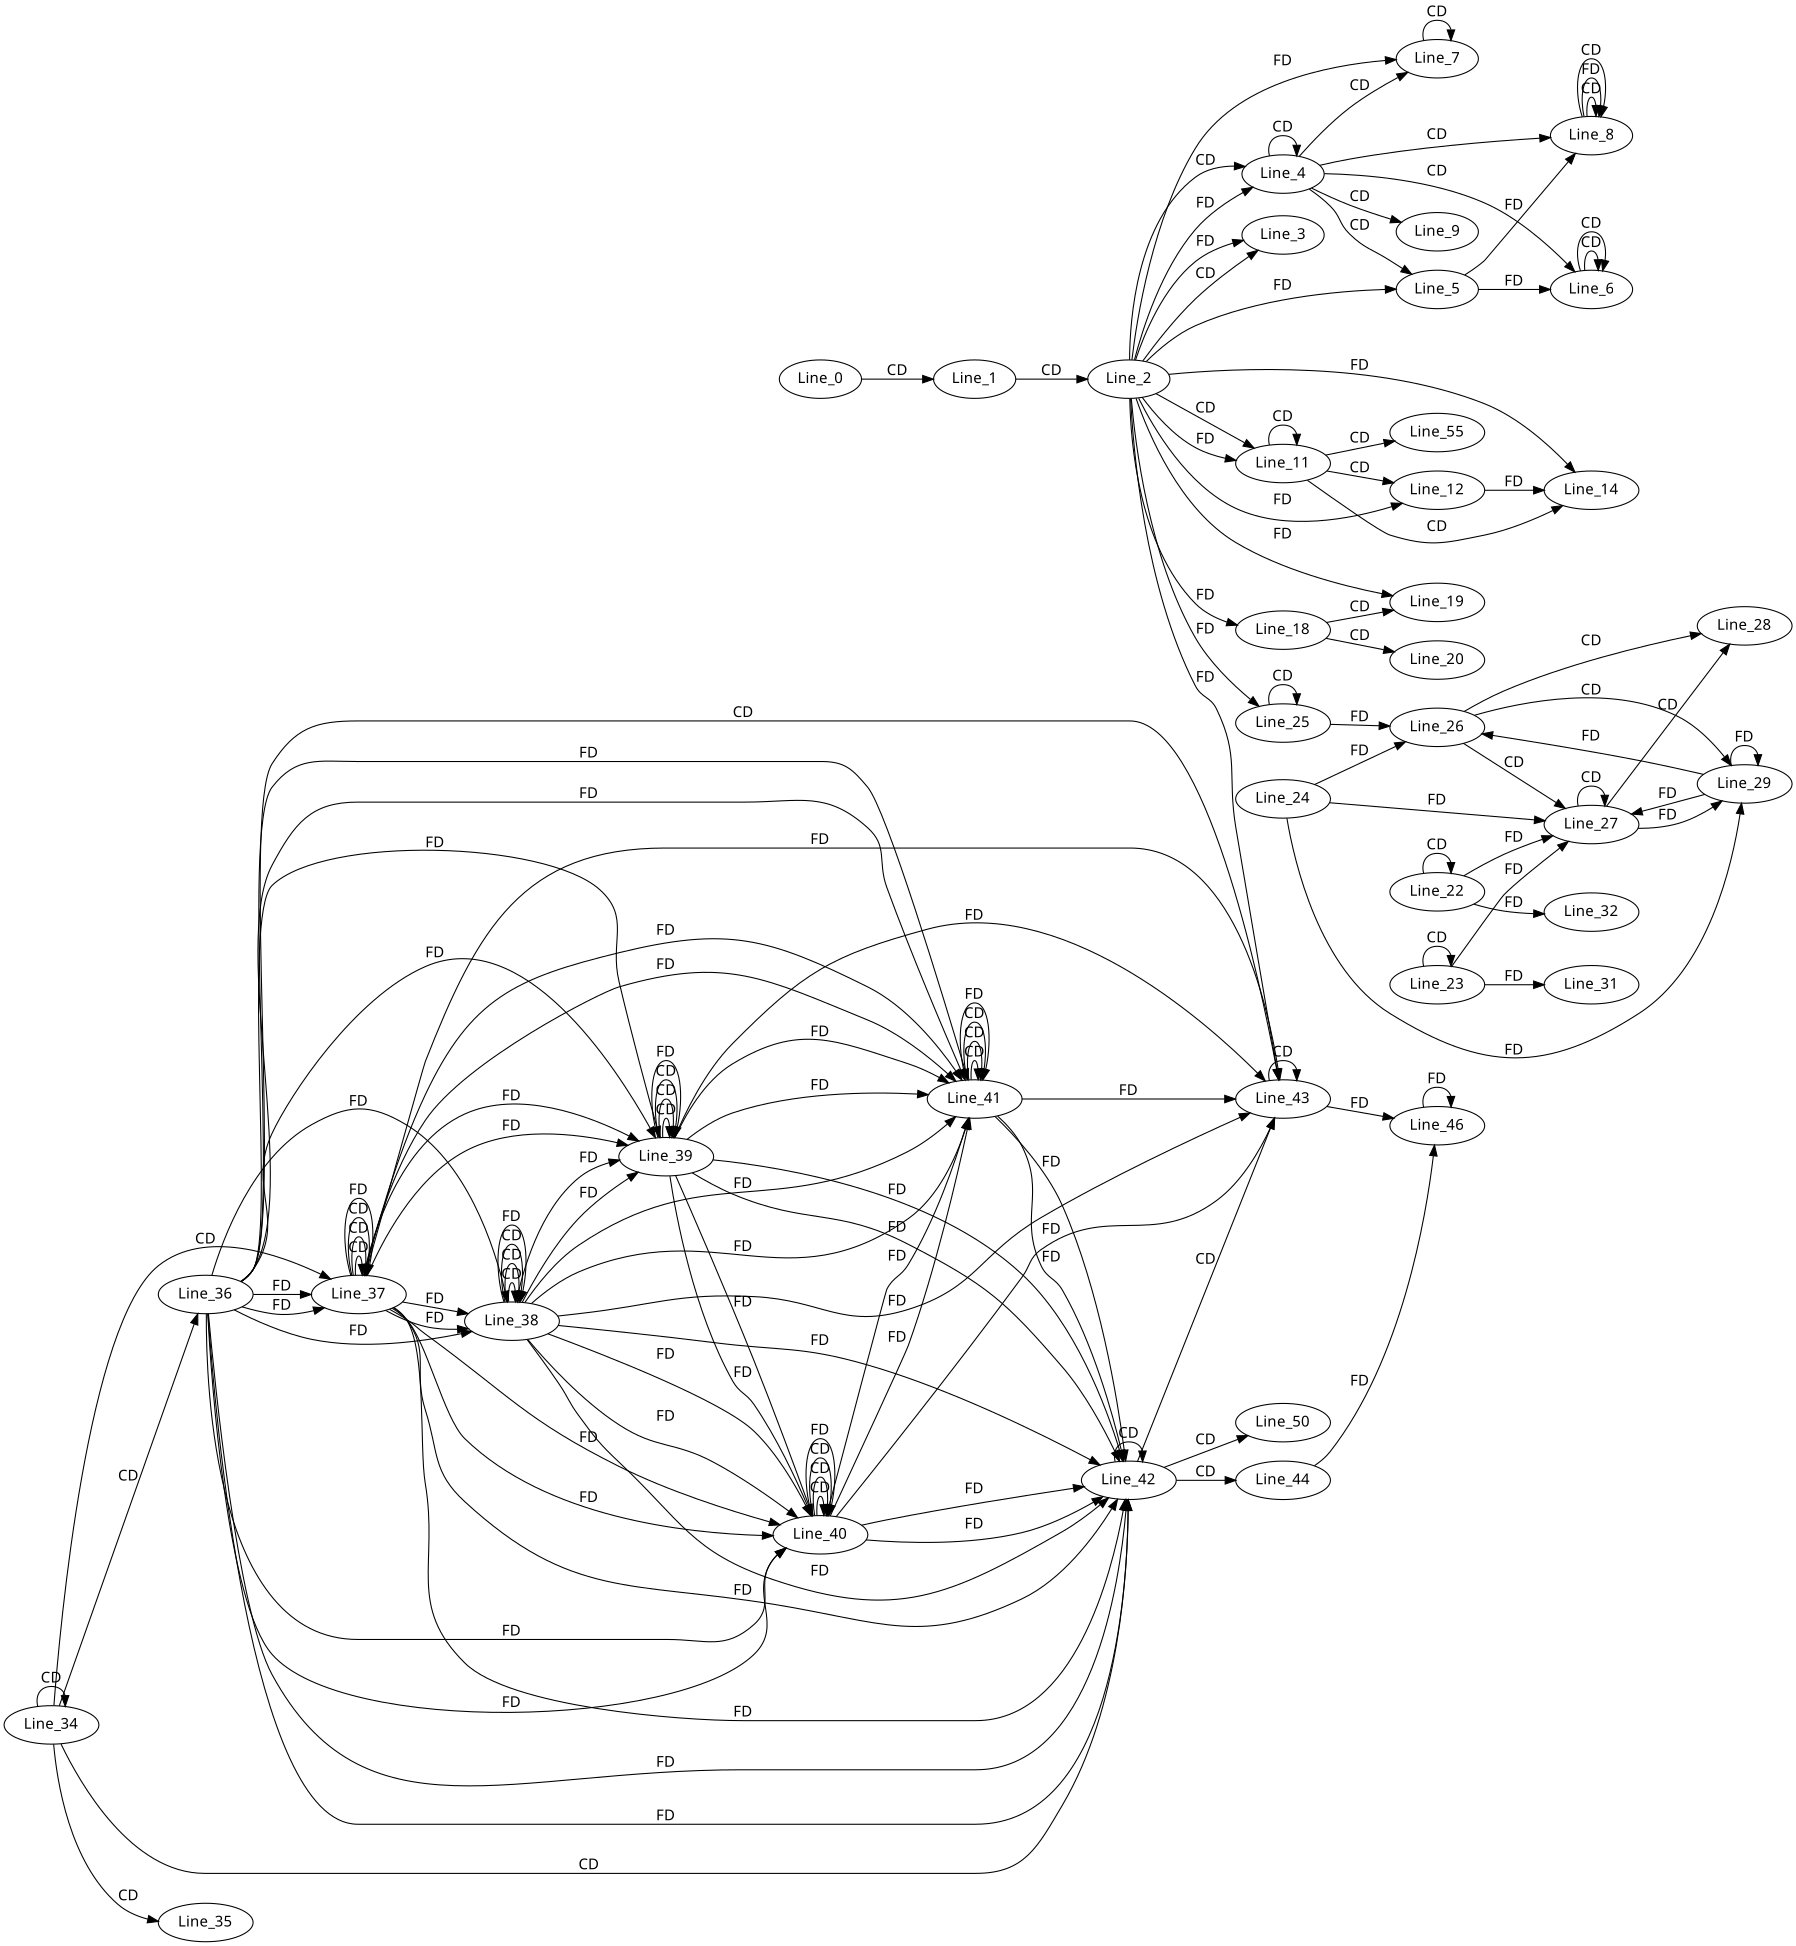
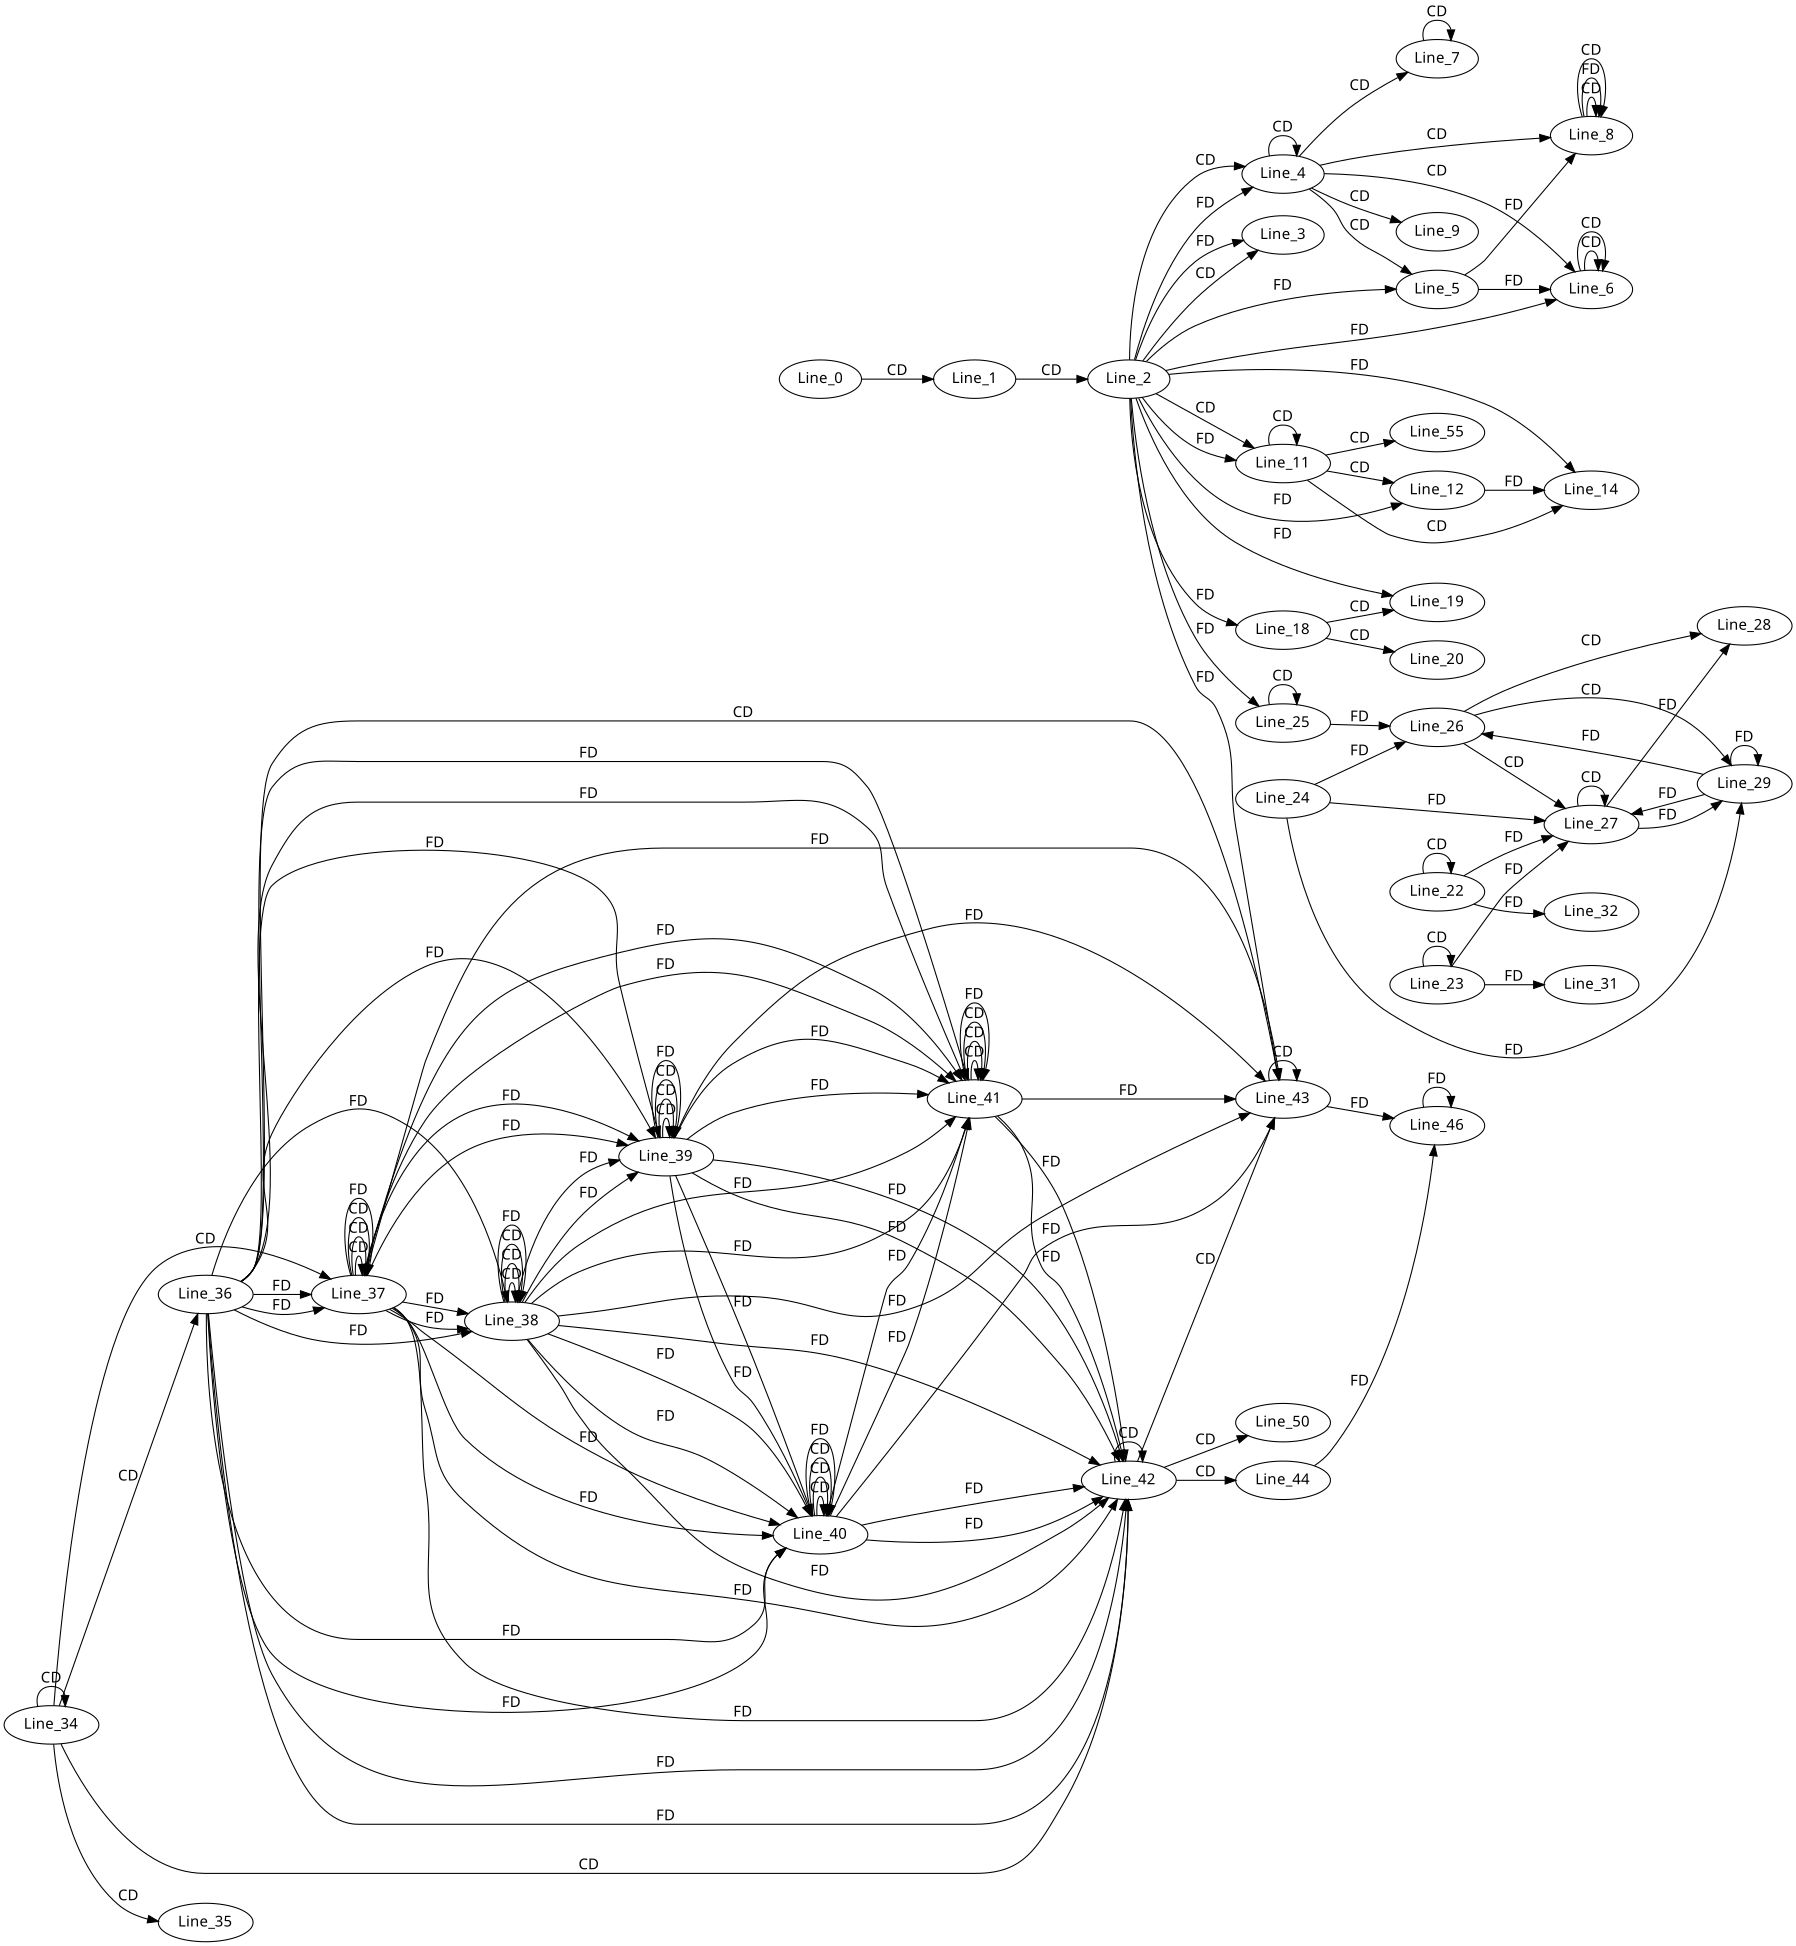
(1194, 151) -> (1356, 340)
(1668, 705) -> (1668, 705)
